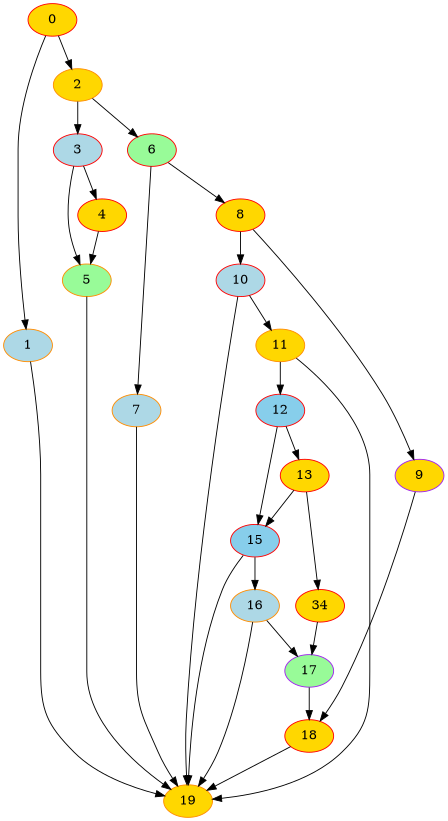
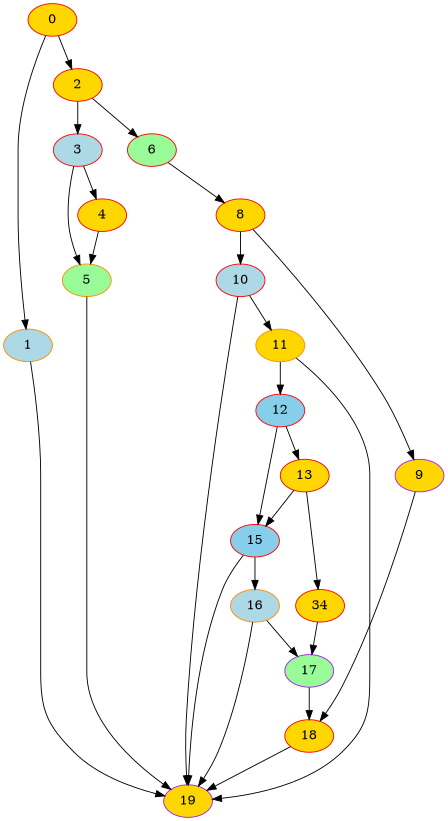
(78, 85) -> (78, 85)
(137, 410) -> none
(188, 801) -> (188, 801)
